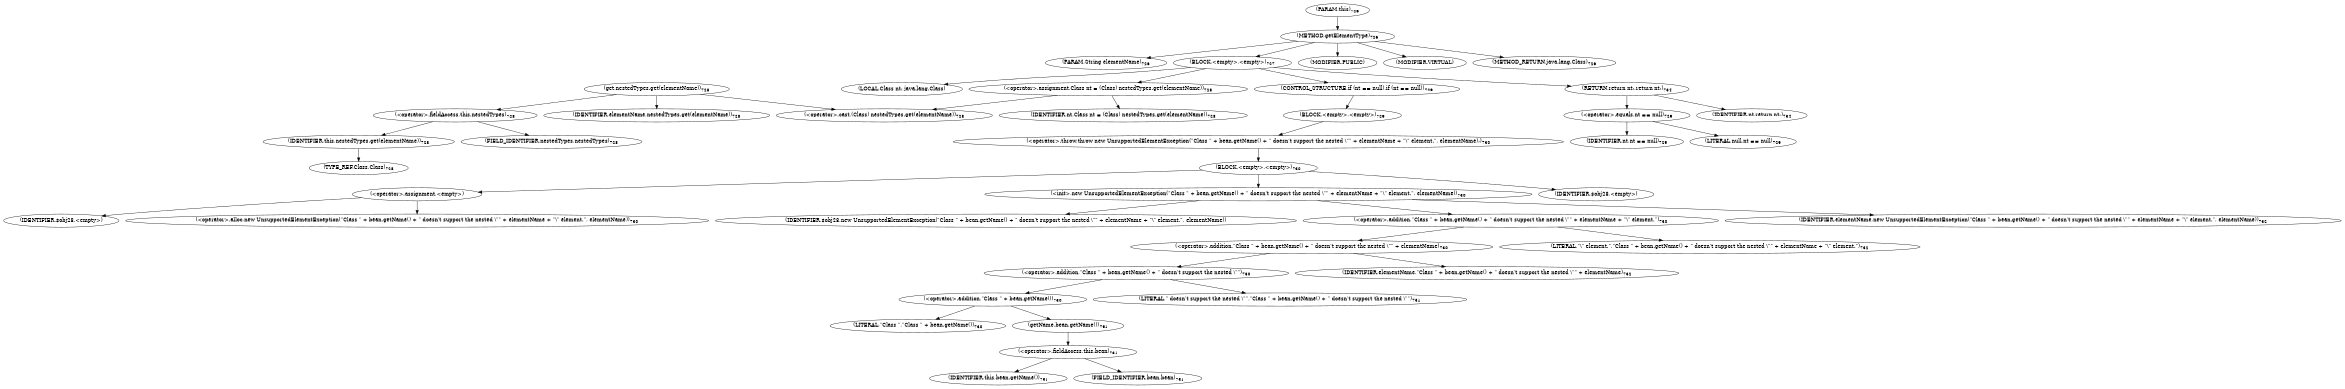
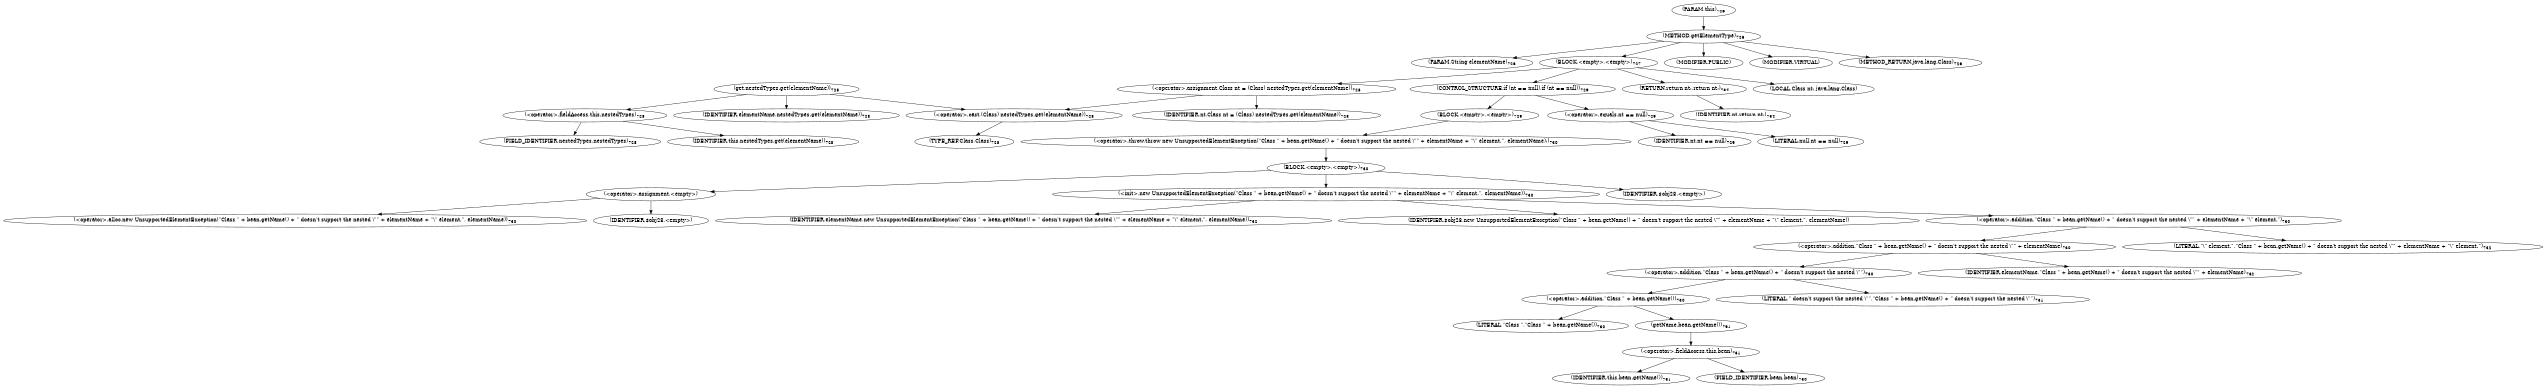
(1627, 100) -> (1560, 102)
(359, 153) -> (991, 128)
(1180, 378) -> (1803, 378)
